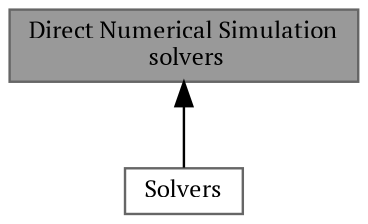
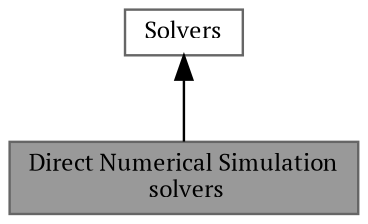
(184, 137) -> (184, 111)
